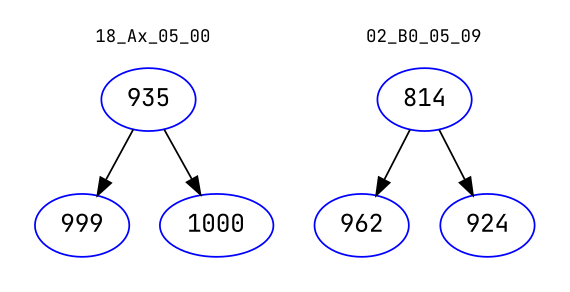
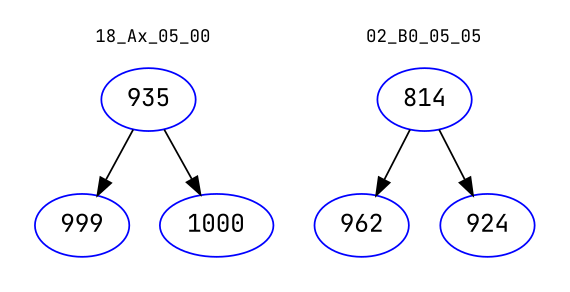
(425, 38) -> (425, 38)
